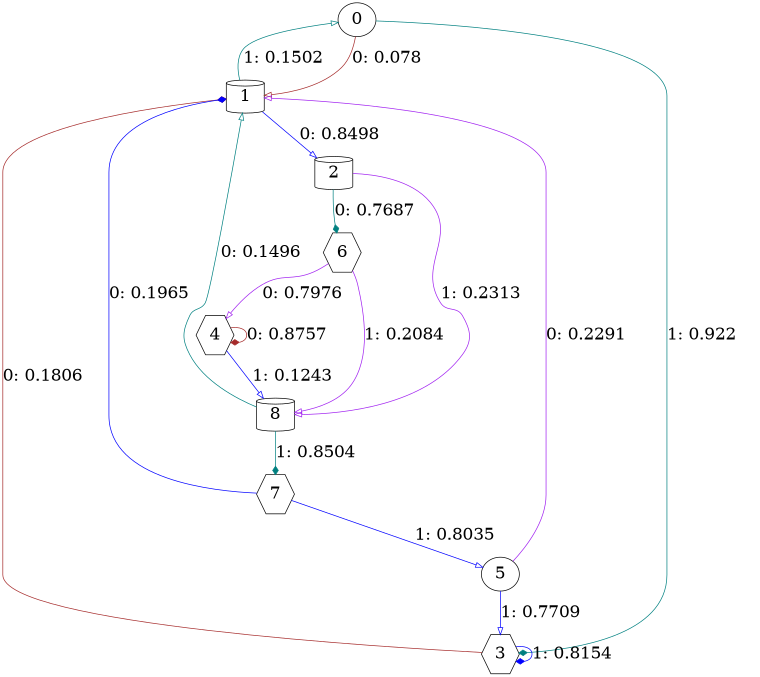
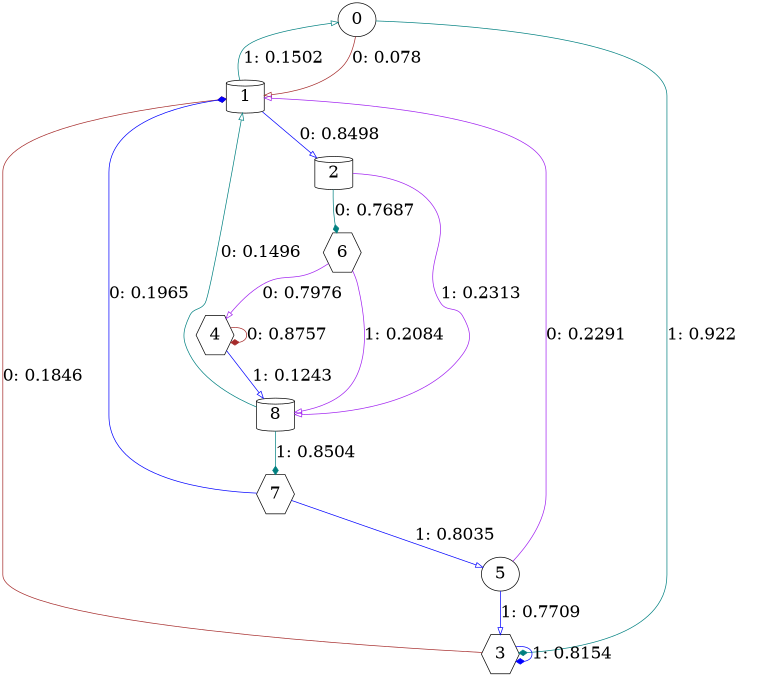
(51, 376) -> (51, 376)
